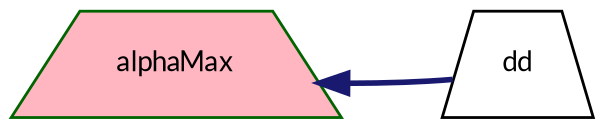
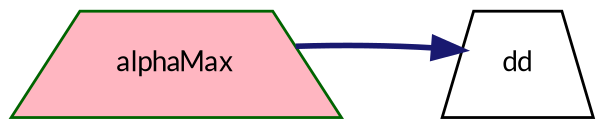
(400, 82) -> (365, 46)
